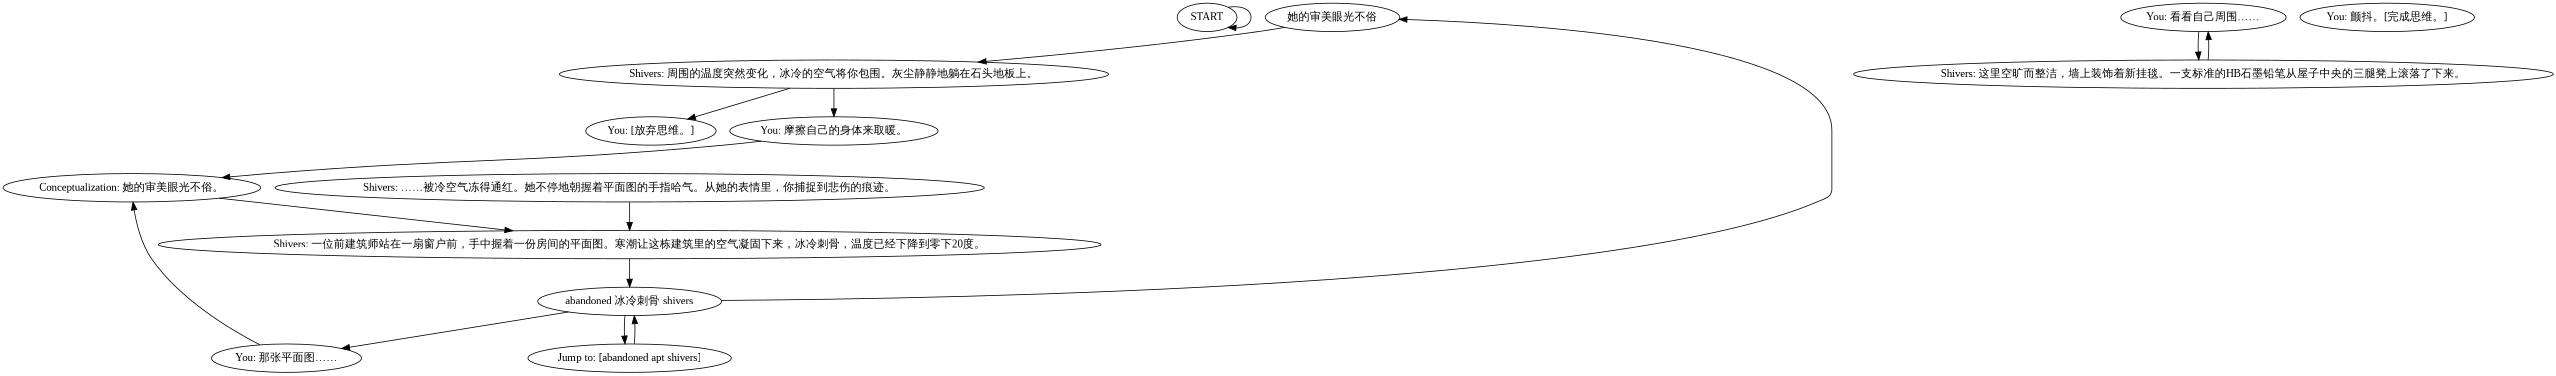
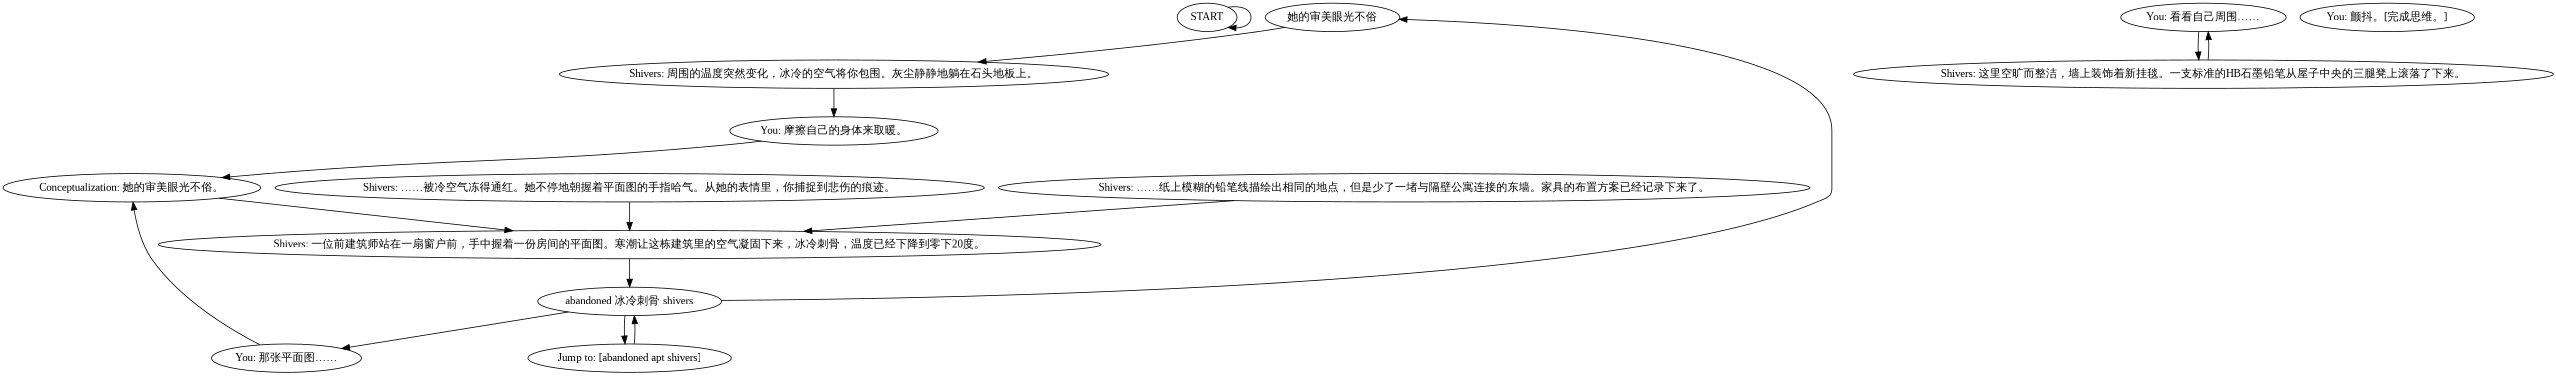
(651, 131) -> none
none -> (1404, 188)
